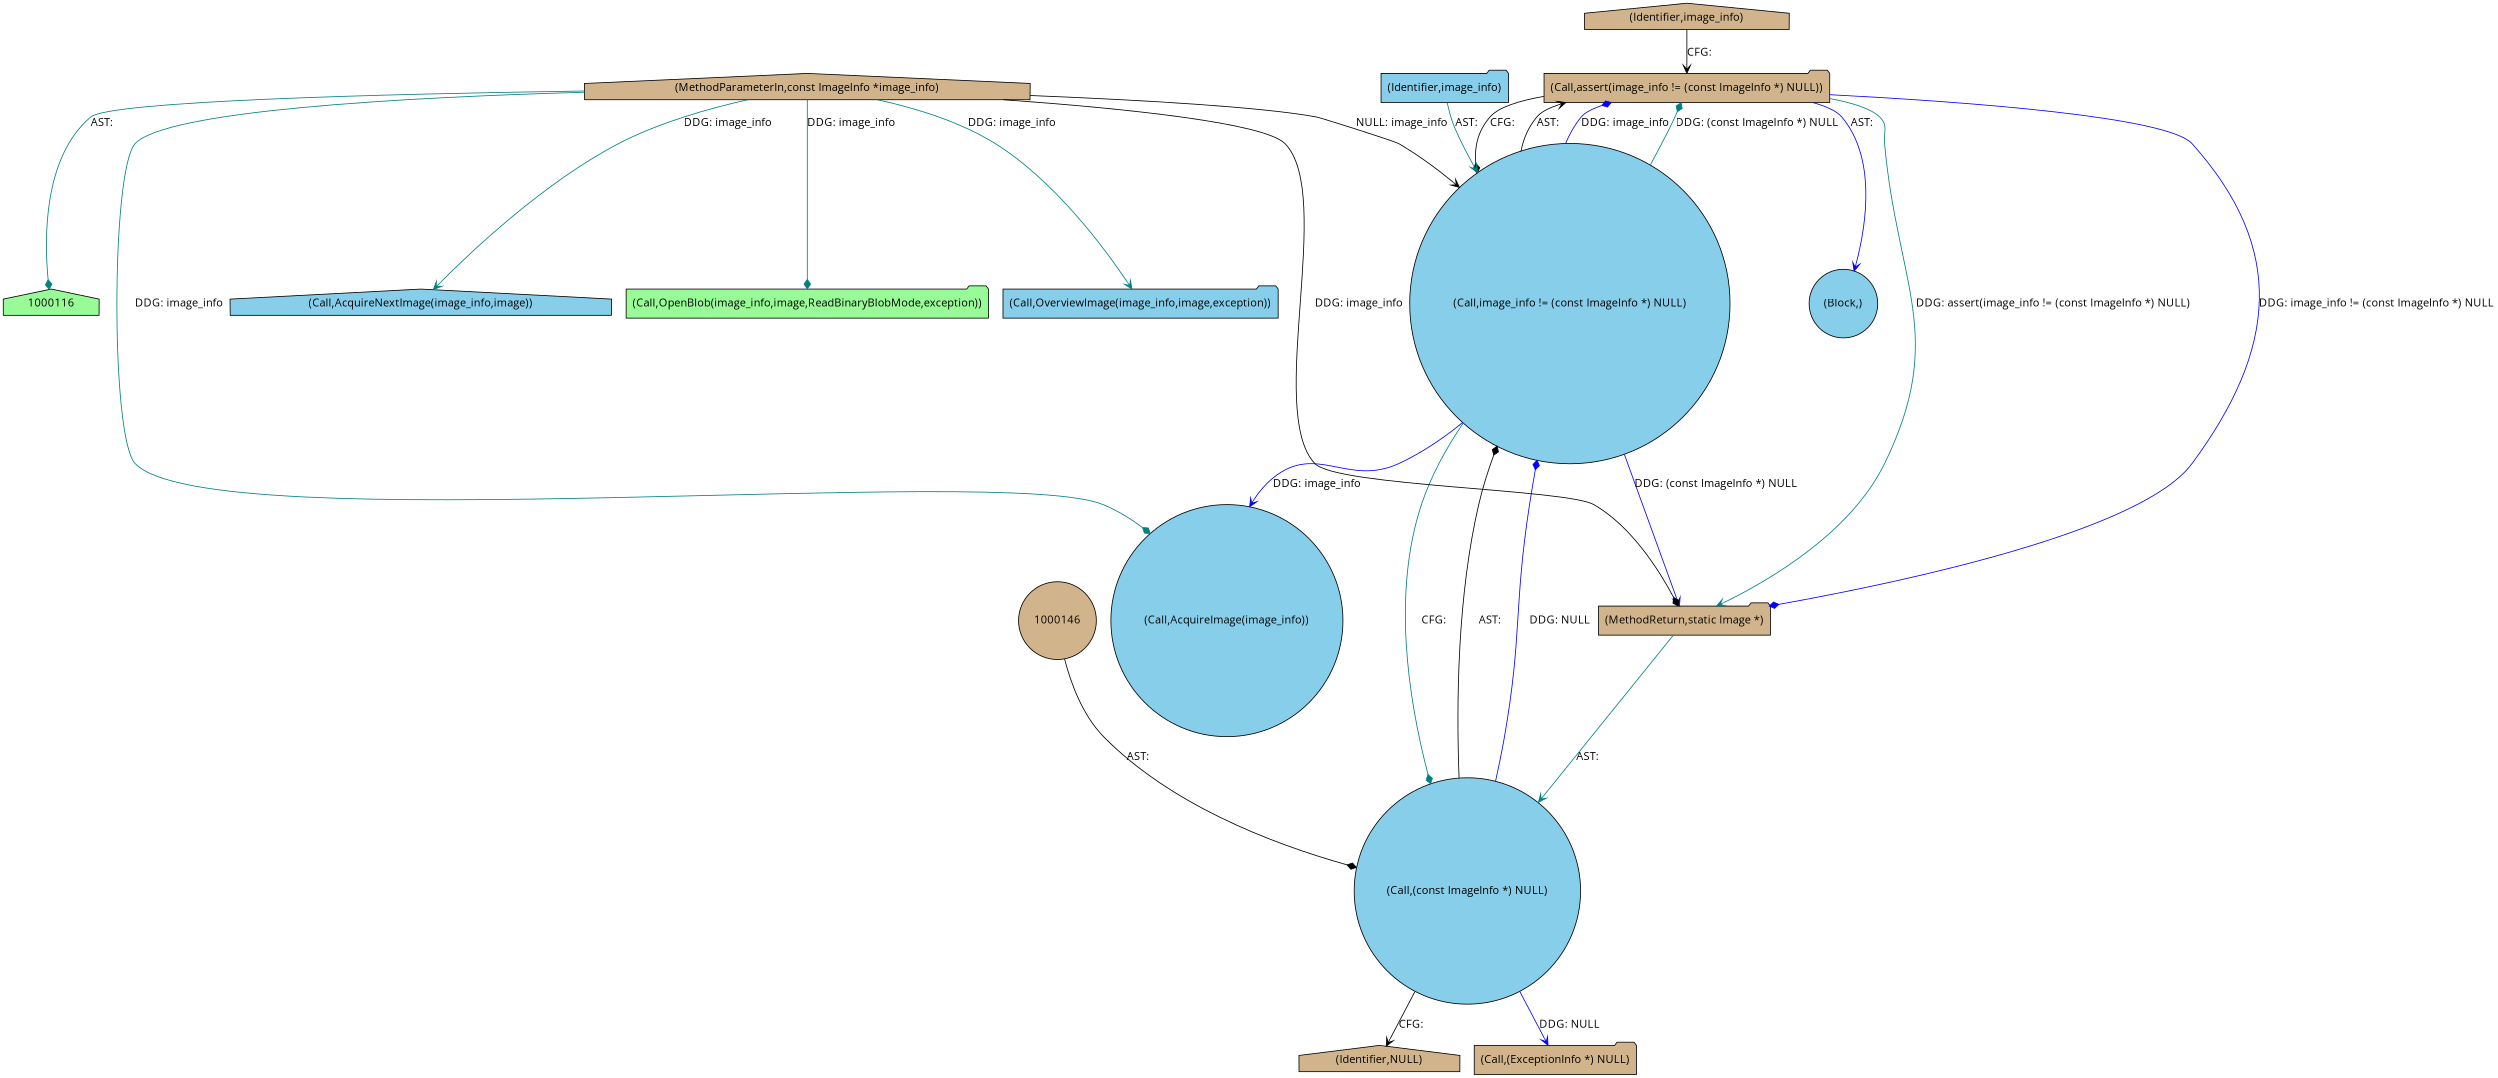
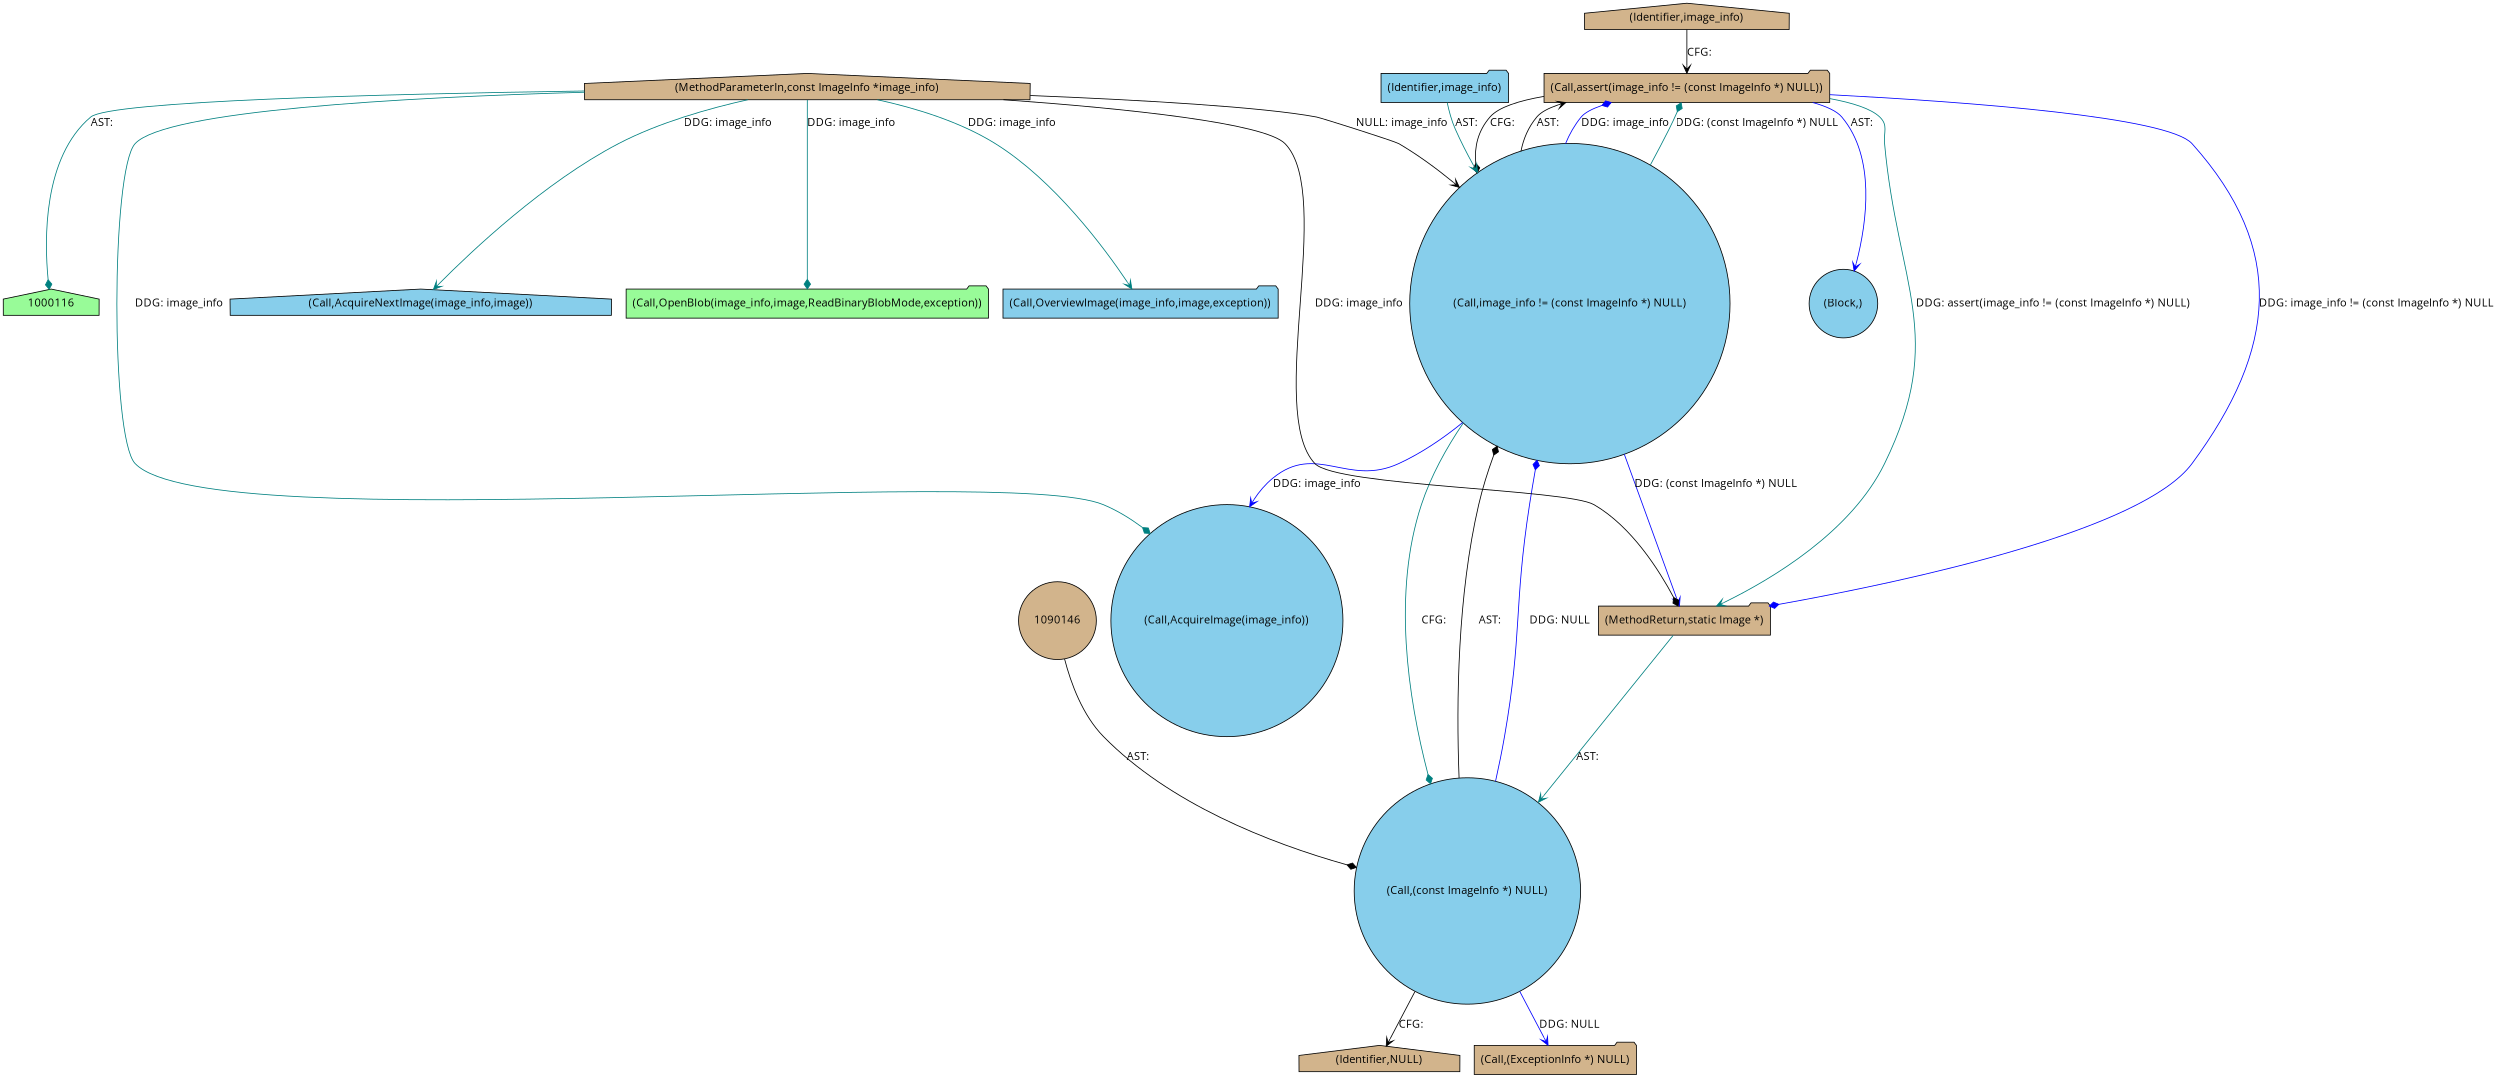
(1057, 621) -> (1057, 621)
